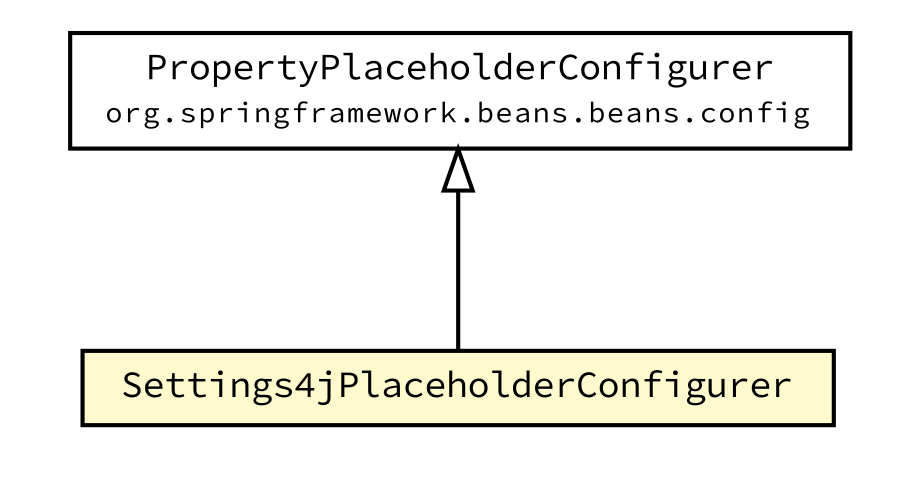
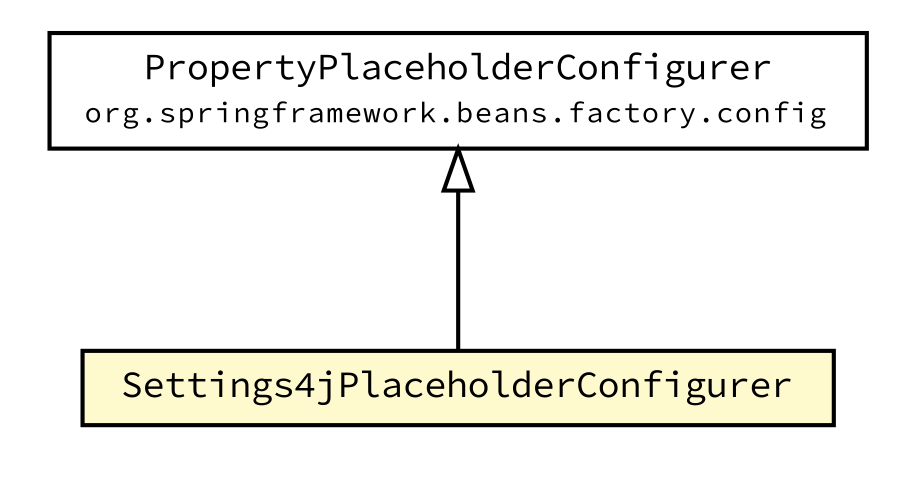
(460, 114) -> (458, 114)
